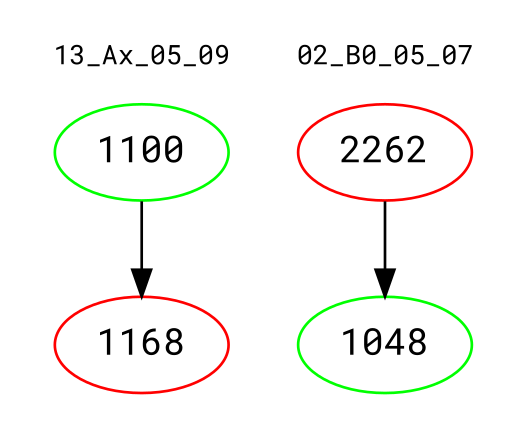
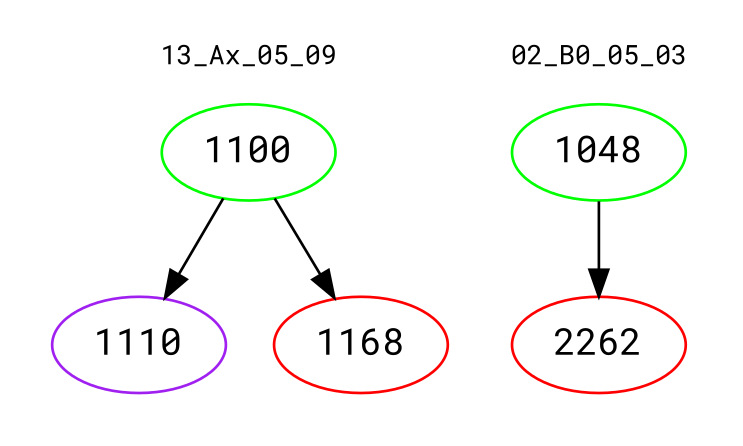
(386, 57) -> (600, 57)
(385, 236) -> (599, 236)
none -> (139, 345)
